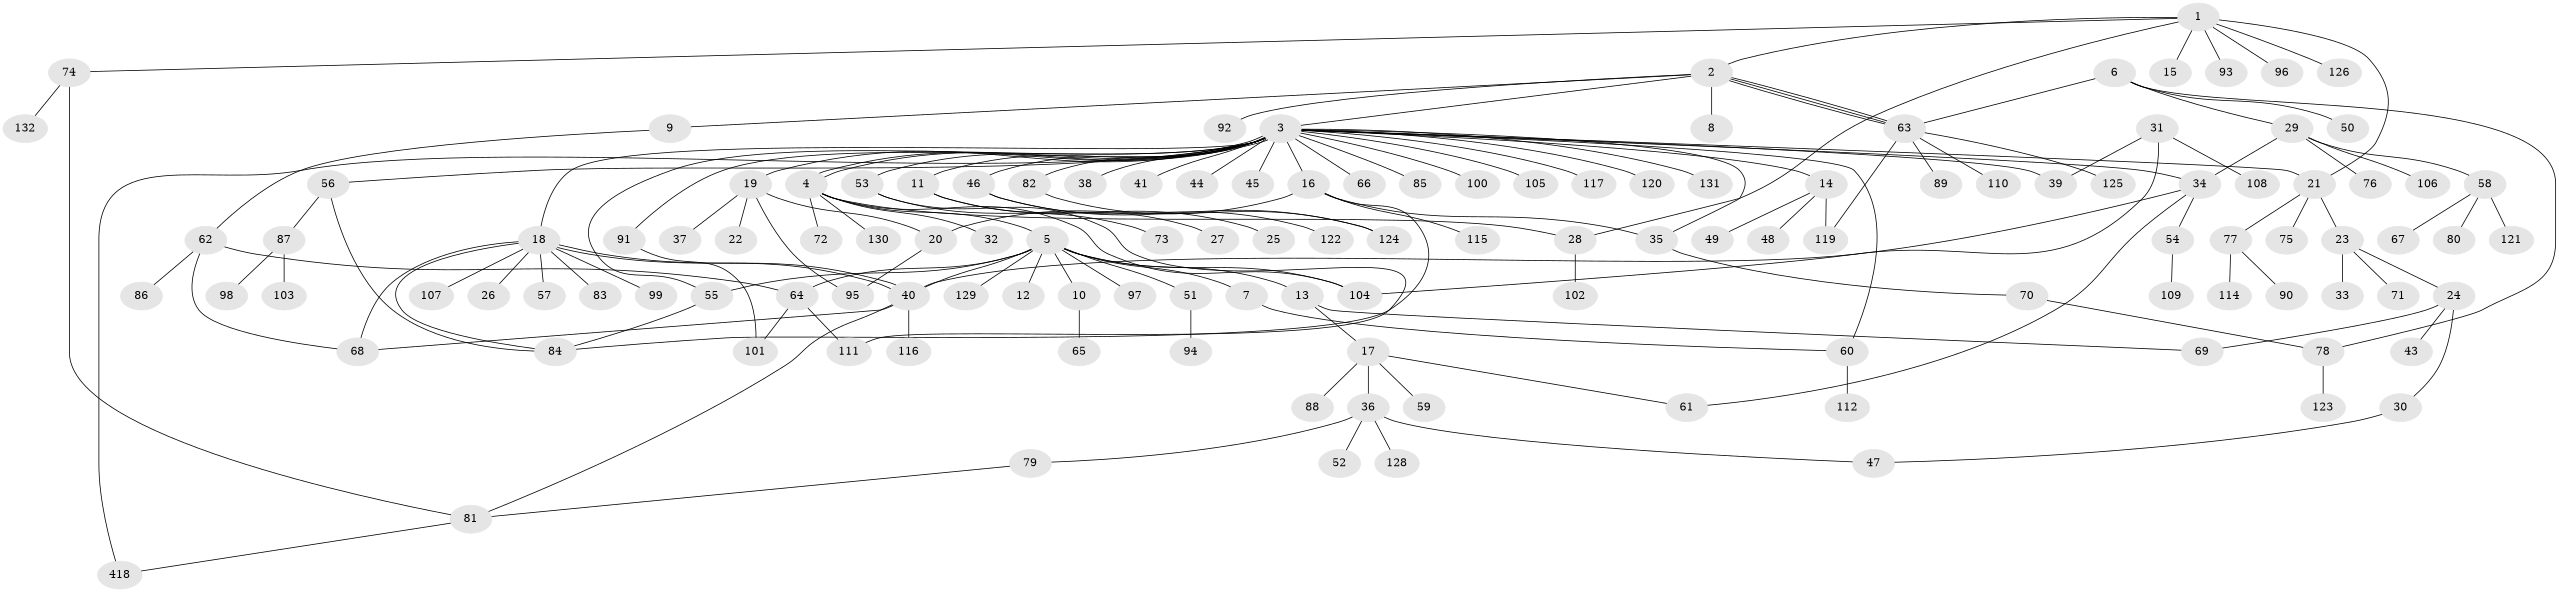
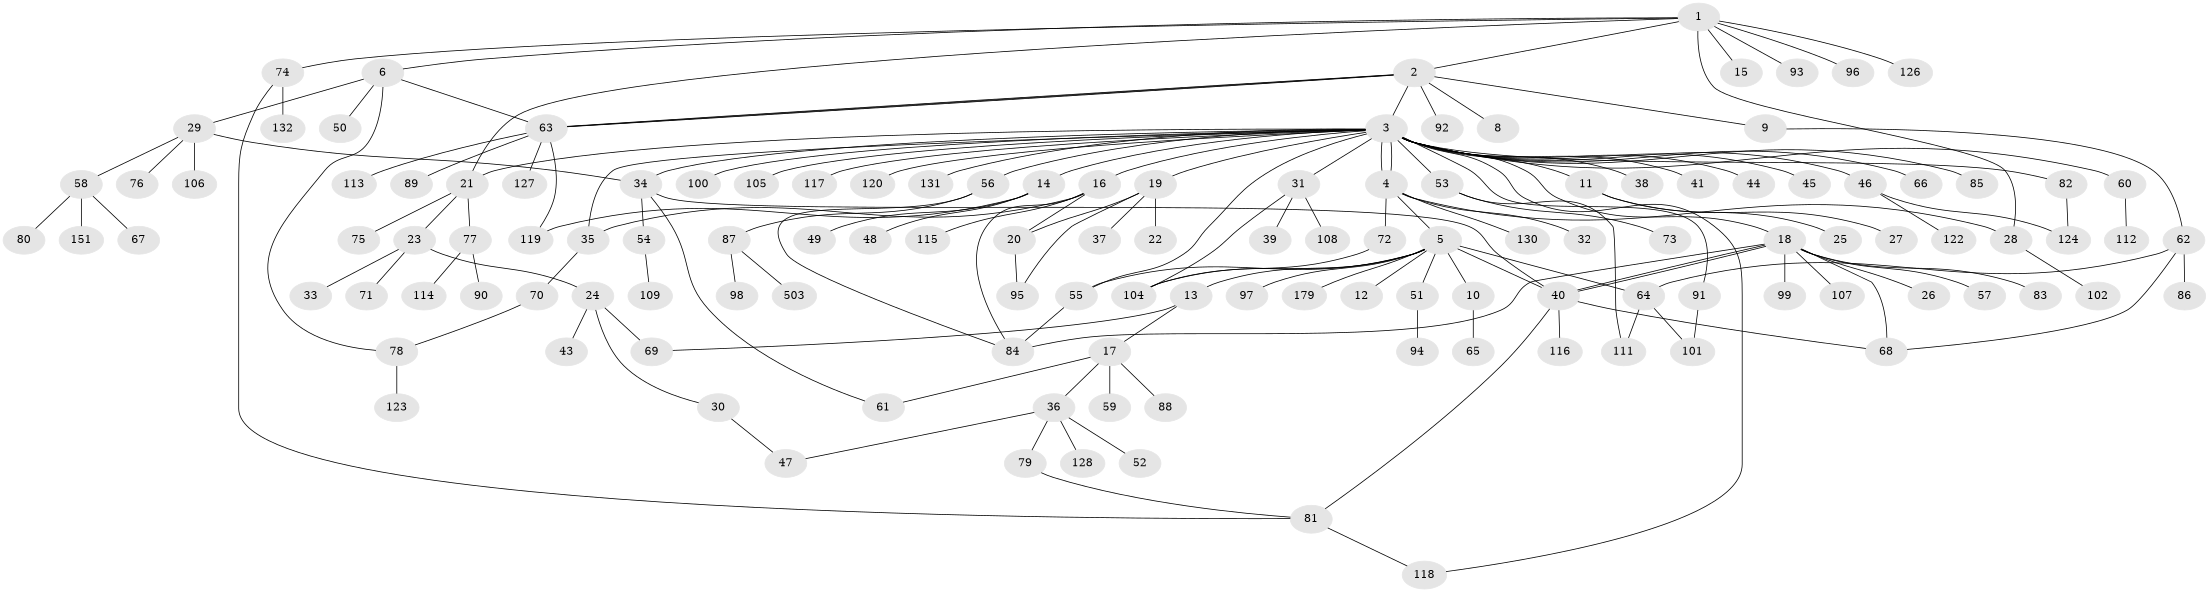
none -> (721, 43)
(1672, 144) -> (1343, 157)
(1998, 184) -> (354, 184)
(2113, 184) -> (525, 184)
(1086, 233) -> (1260, 268)
(2511, 240) -> (81, 240)
(284, 296) -> (794, 296)
(966, 296) -> (1304, 296)
(1247, 296) -> none
(120, 575) -> (1424, 575)
